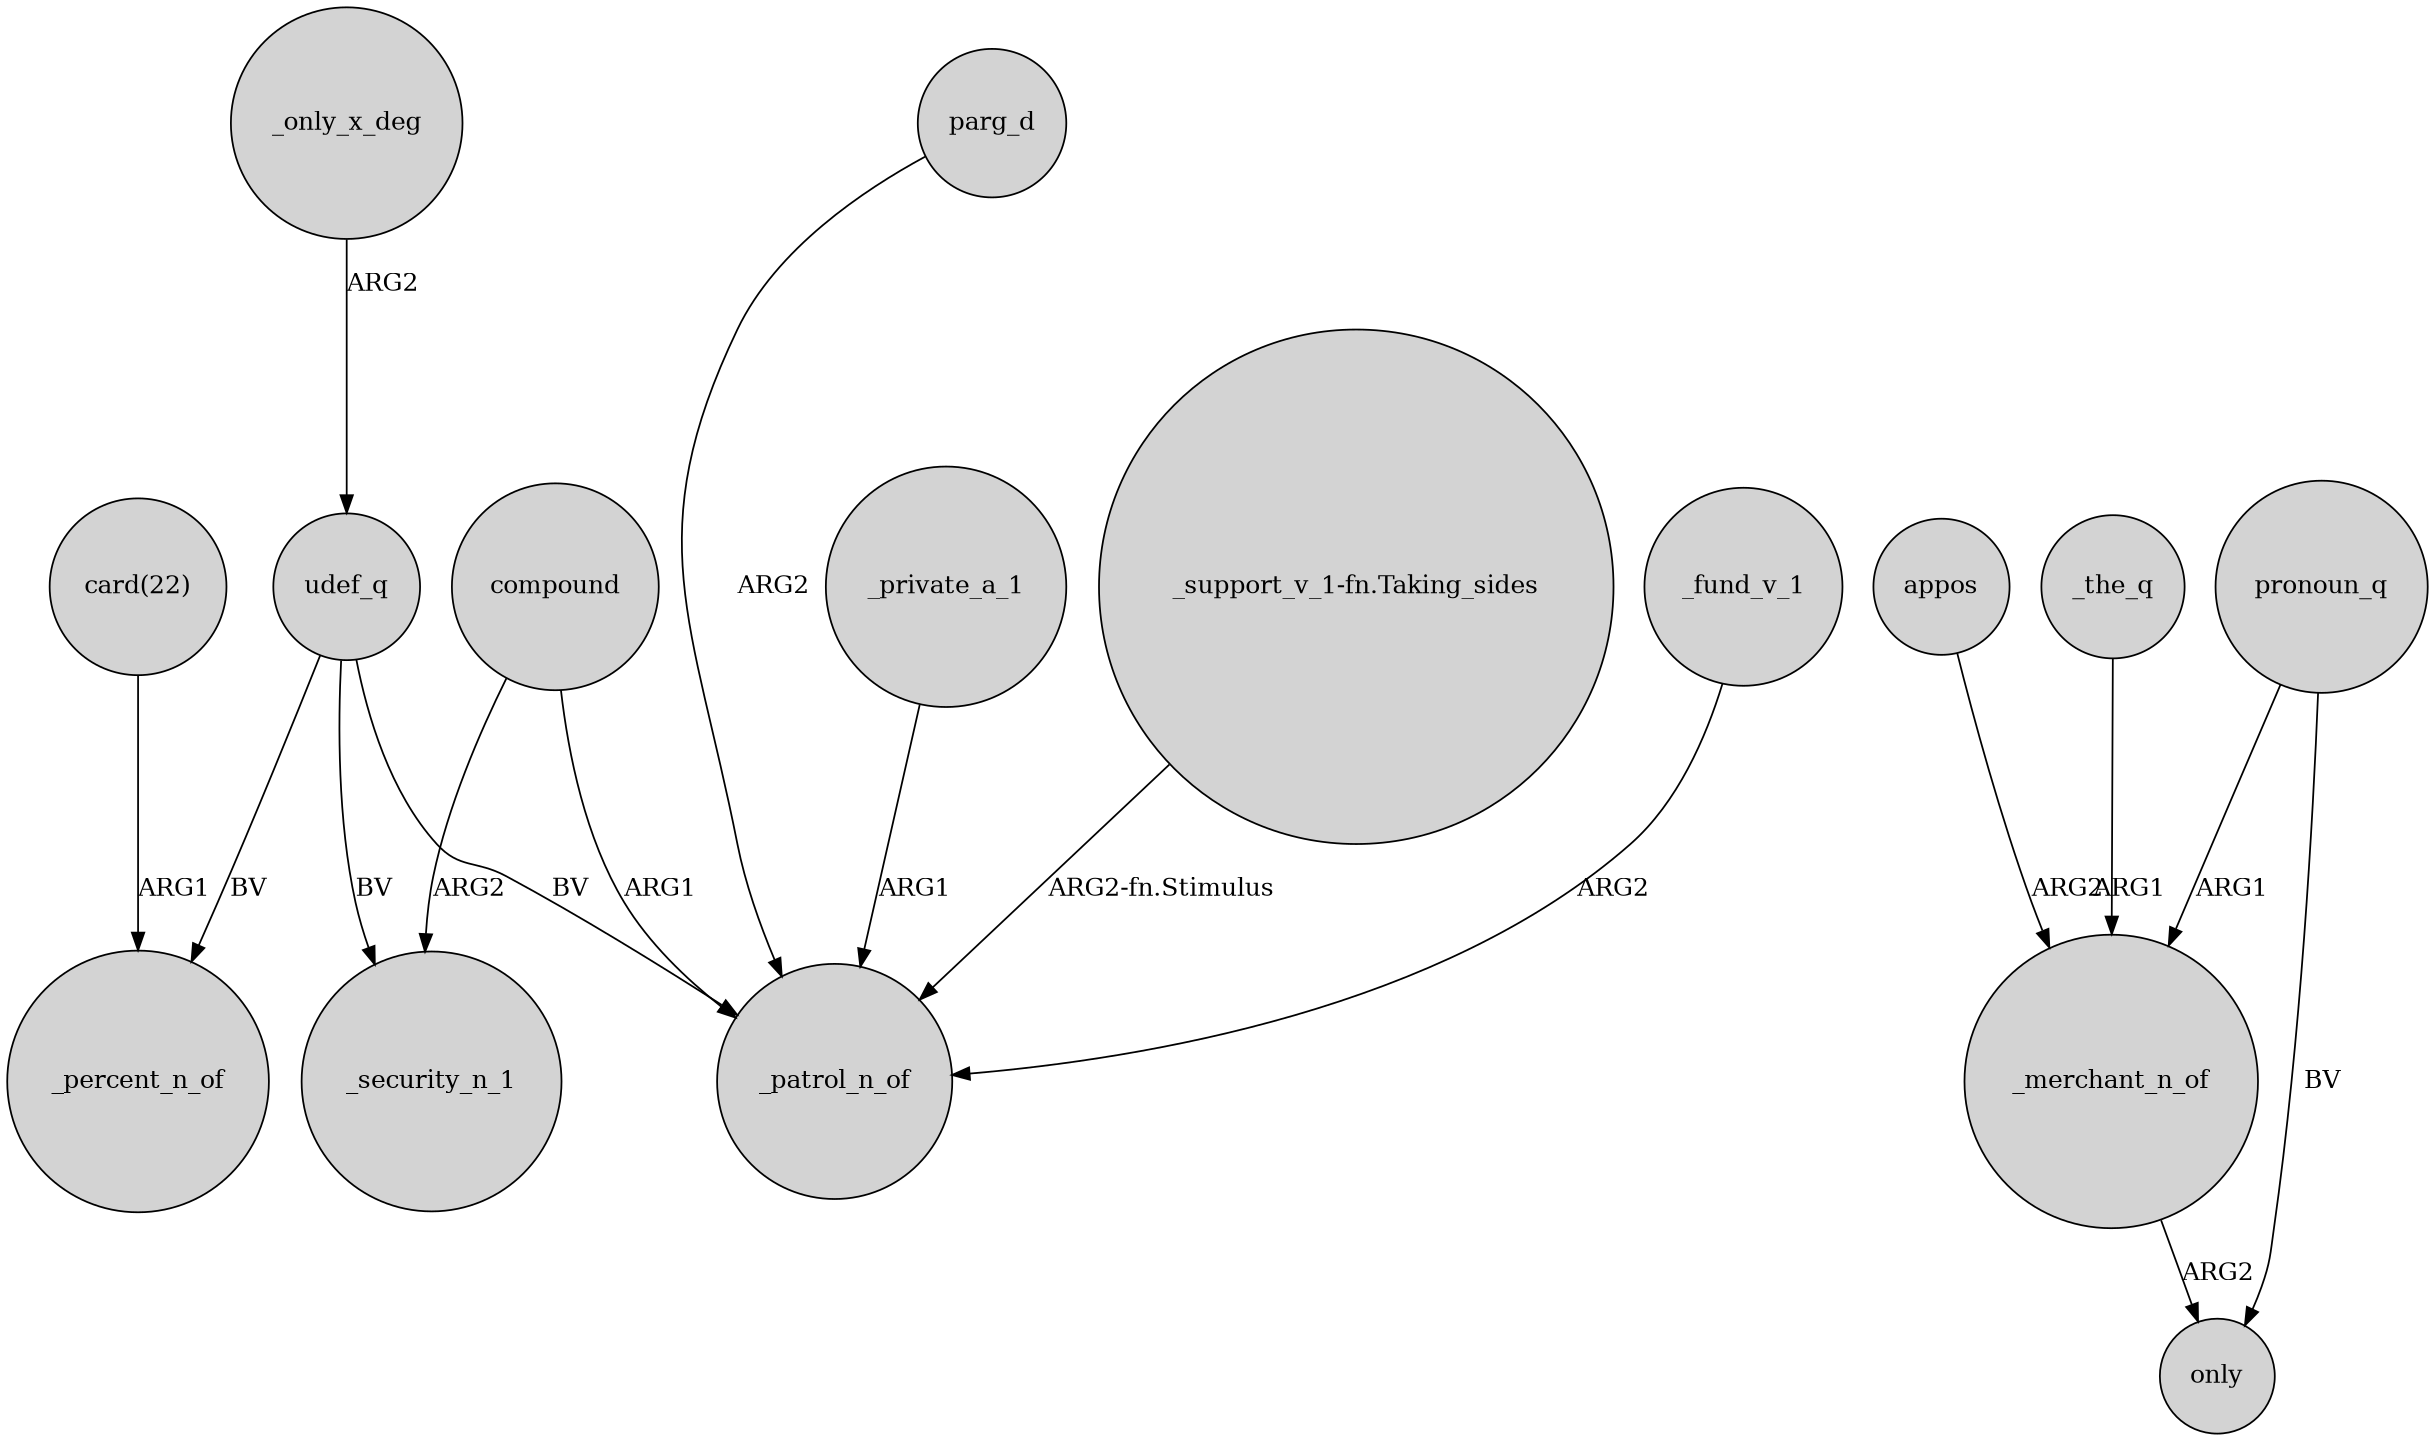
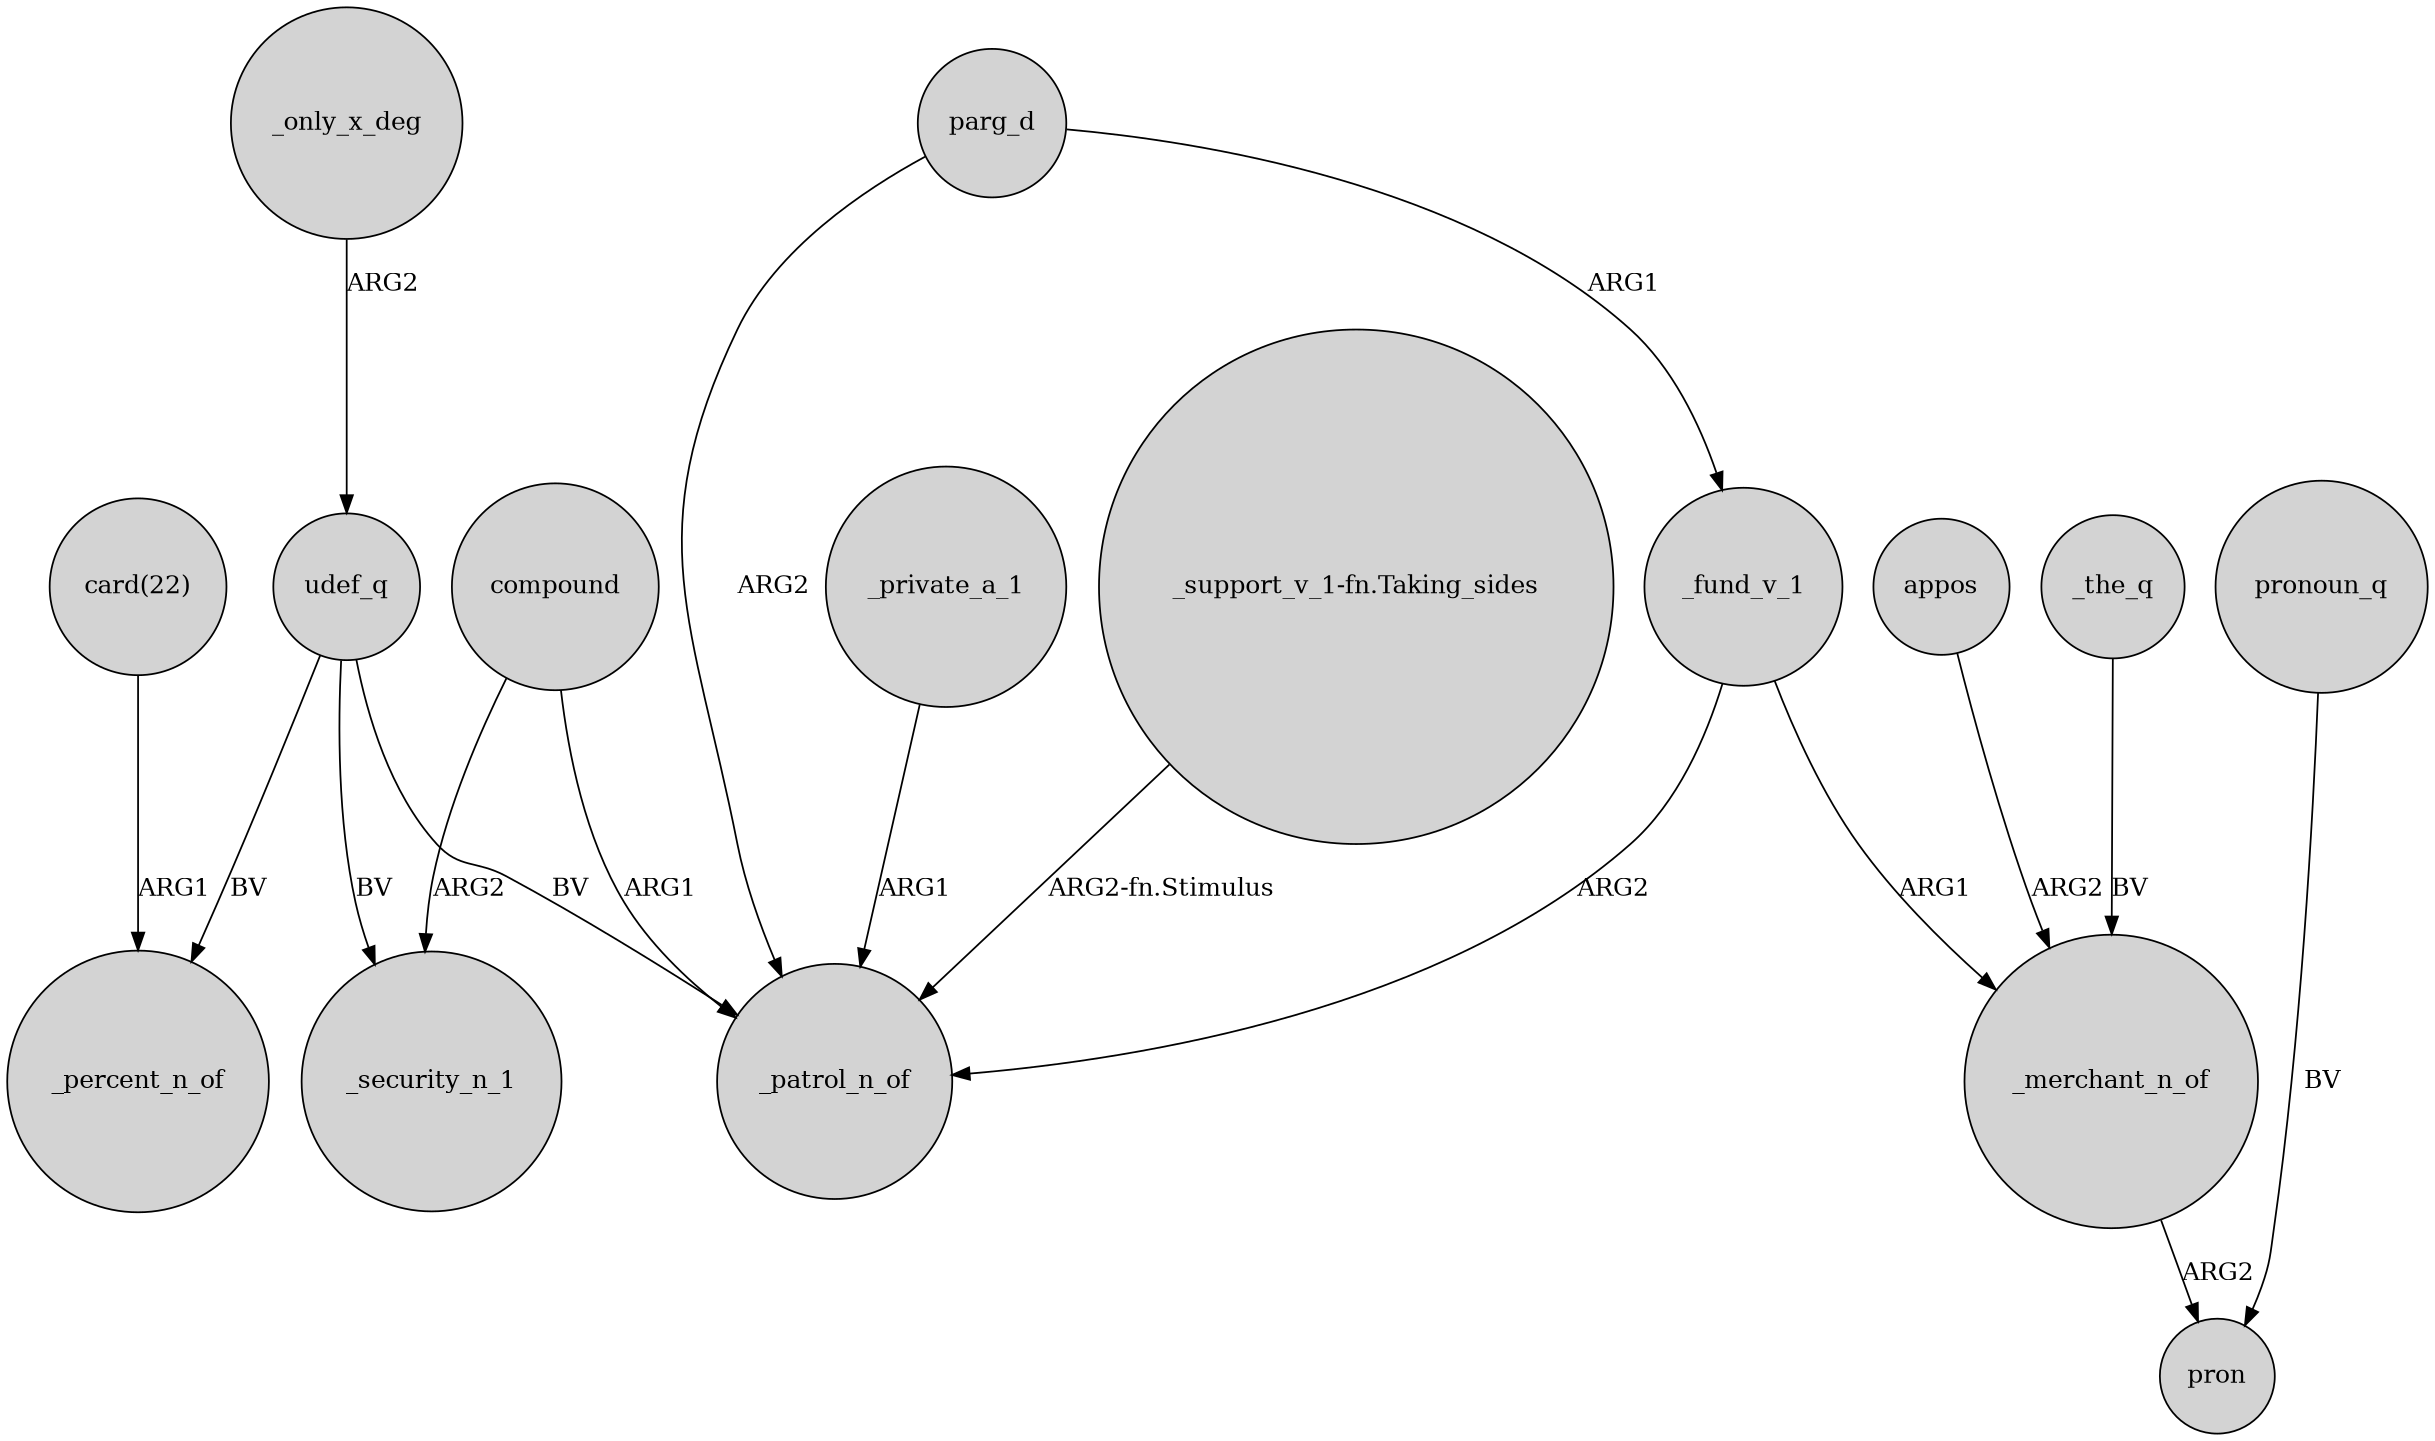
none -> (1443, 217)
(2228, 807) -> (1858, 844)
(2130, 889) -> (2130, 889)
(2217, 1376) -> (2217, 1376)
